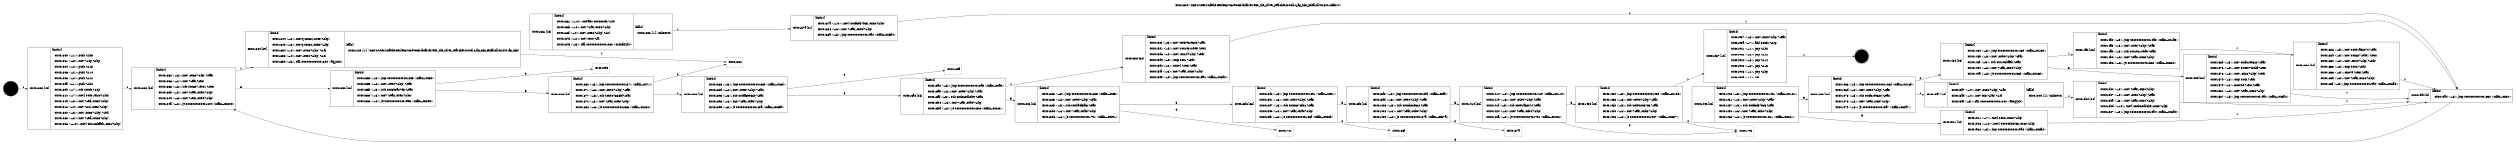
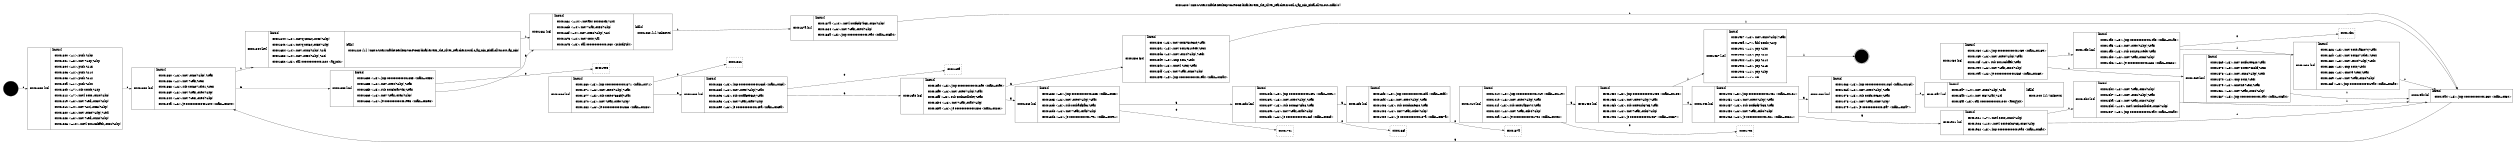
none -> (2347, 33)
(622, 58) -> (524, 38)
(2069, 68) -> (2069, 68)
(1927, 78) -> none
(1010, 84) -> (1010, 84)
(491, 92) -> (490, 83)
(677, 93) -> (677, 93)
(2068, 97) -> (2059, 111)
(1454, 104) -> none
(1709, 127) -> (1686, 104)
